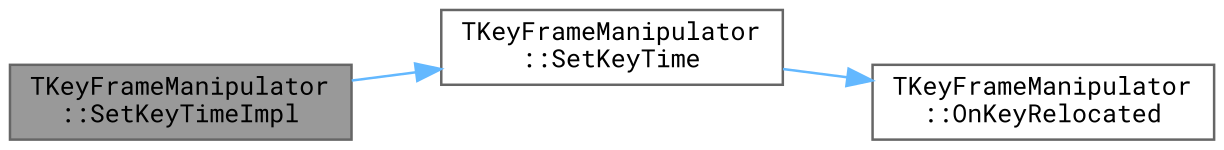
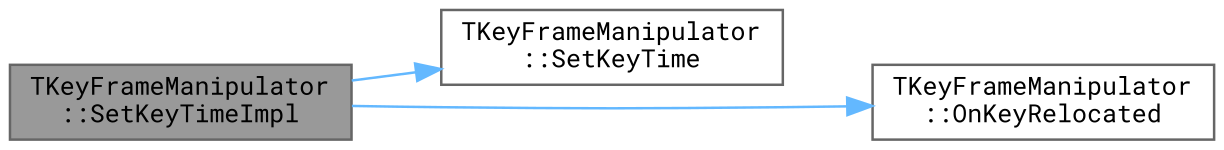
(815, 73) -> (599, 108)
